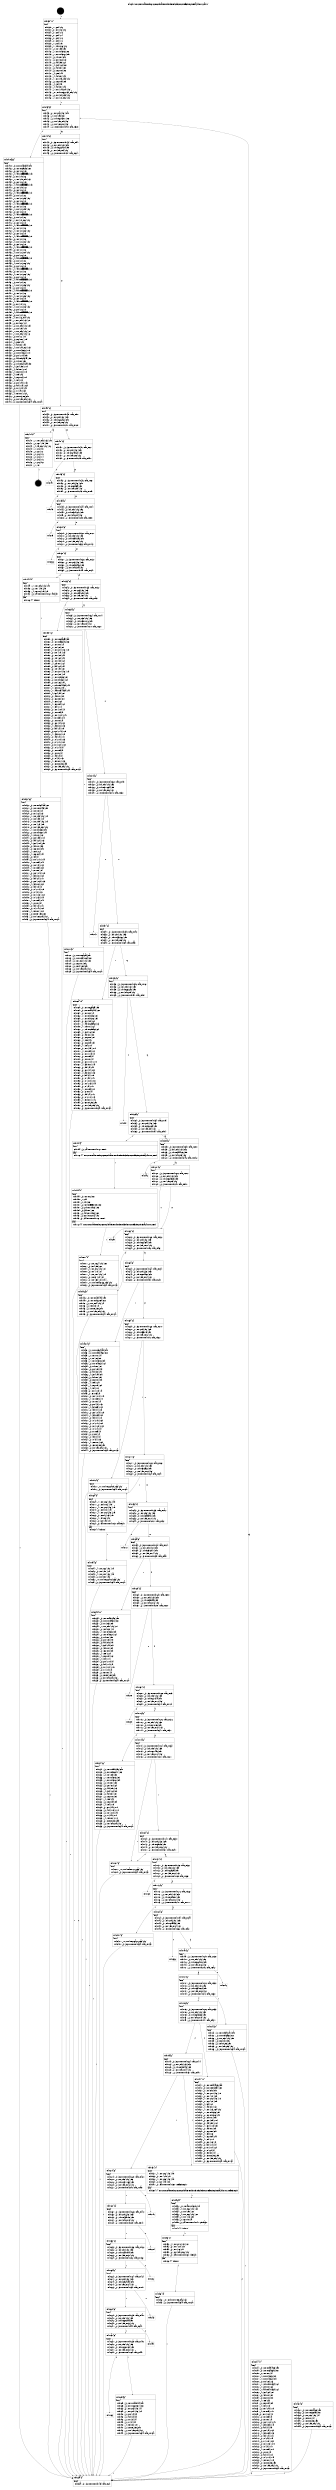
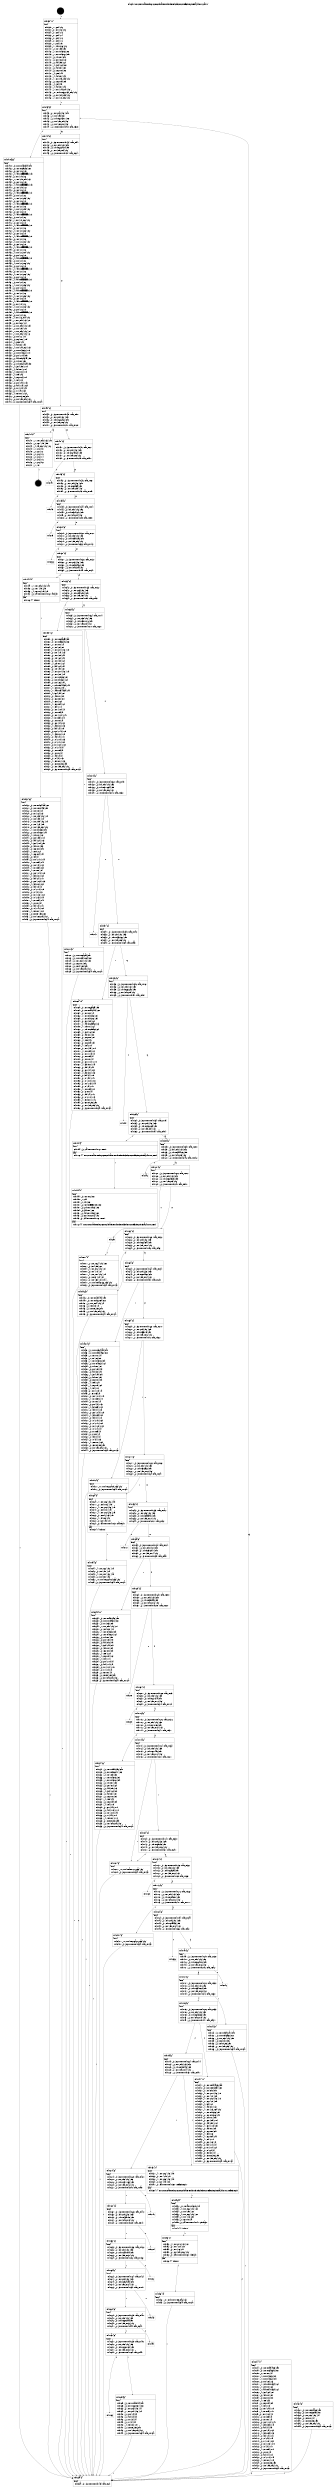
(103, 1241) -> (108, 1248)
